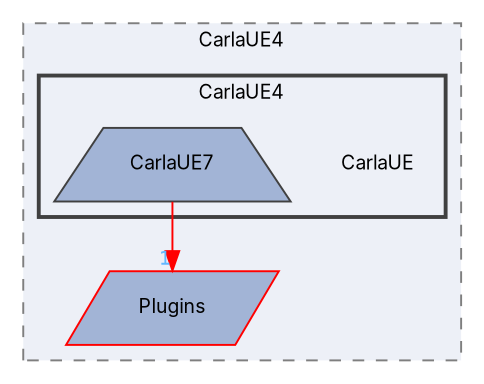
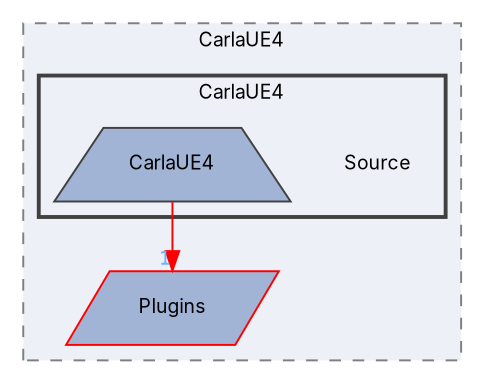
(172, 165) -> (172, 165)
(378, 165) -> (378, 165)
